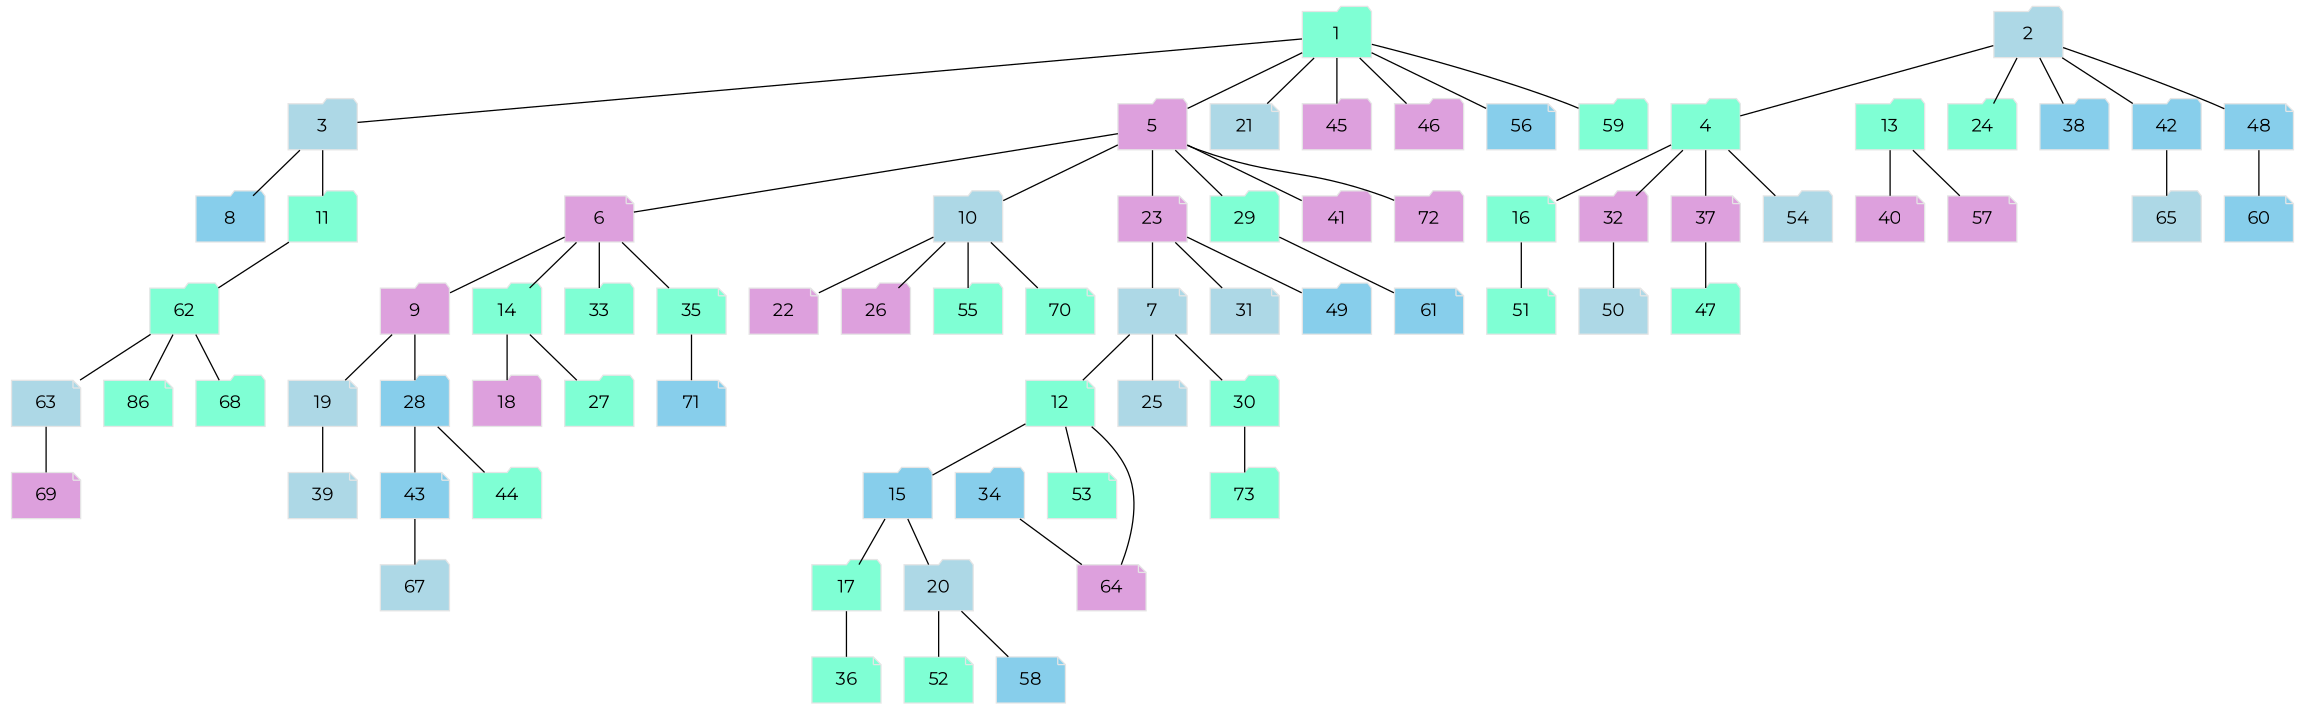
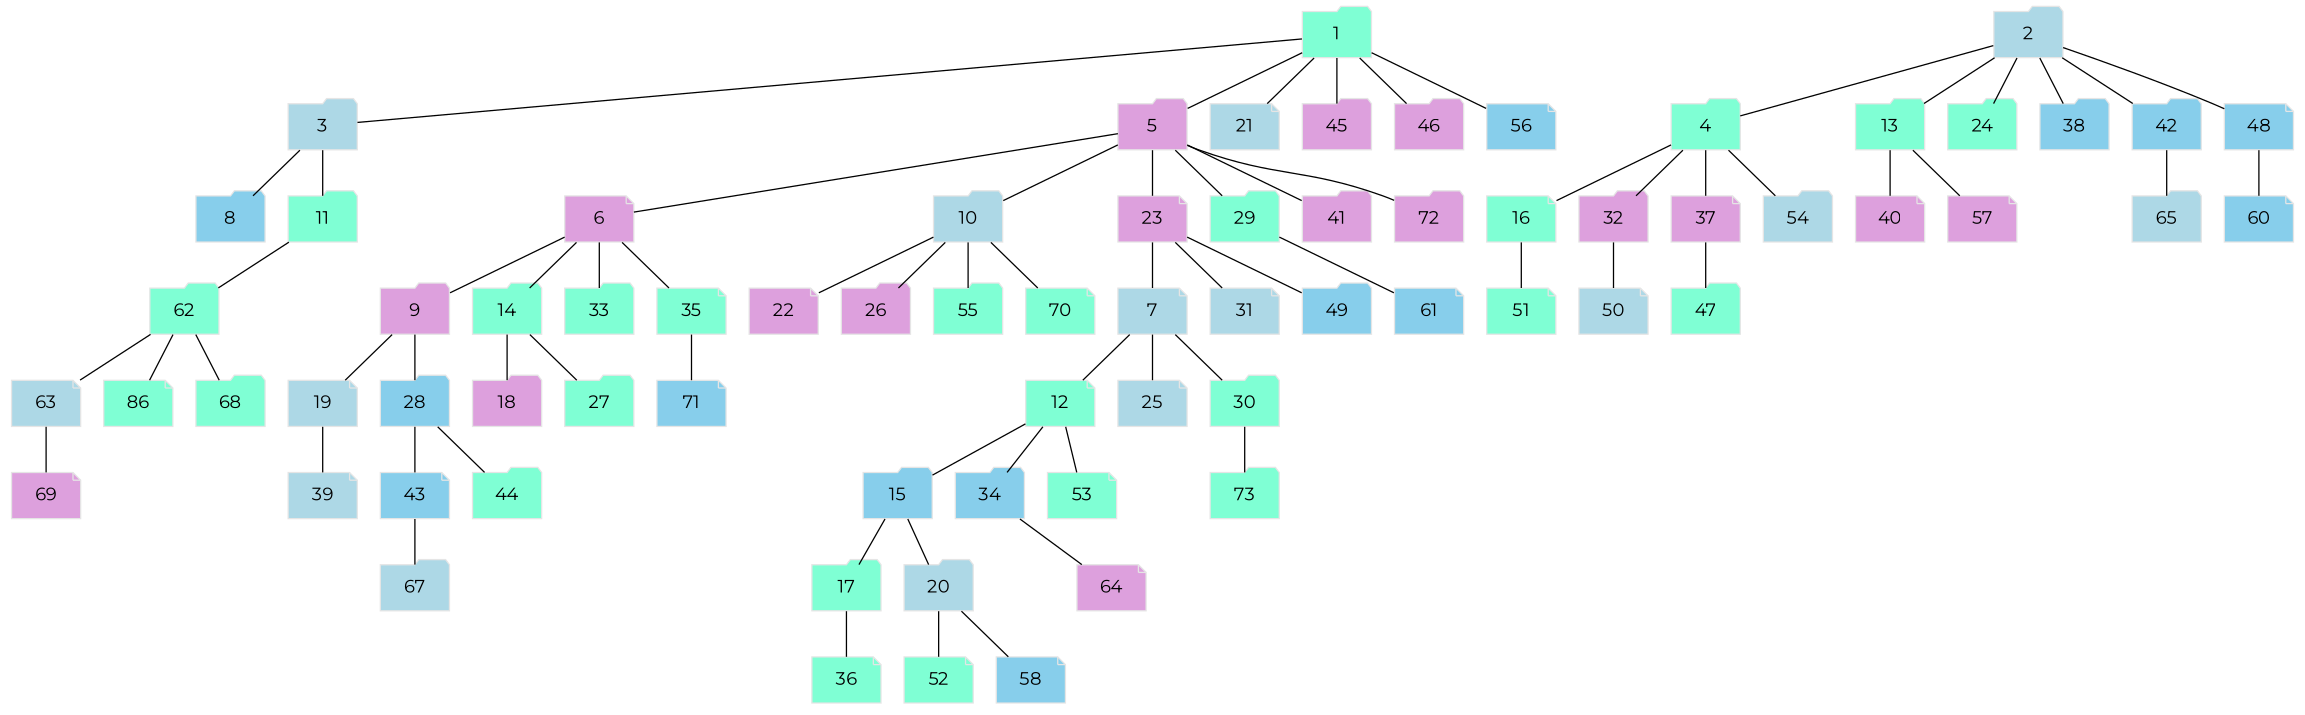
none -> (1959, 81)
(1614, 127) -> none
(1133, 490) -> (1025, 450)
